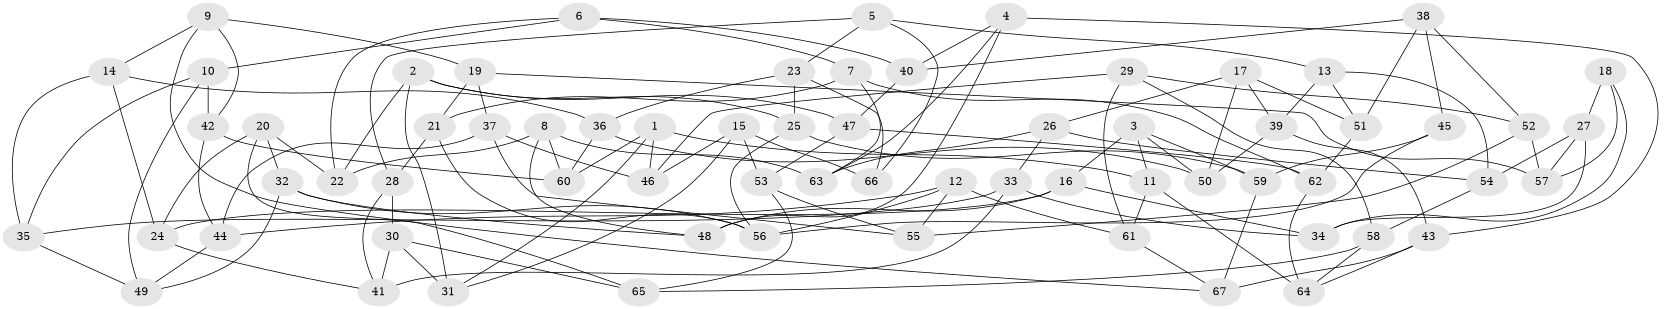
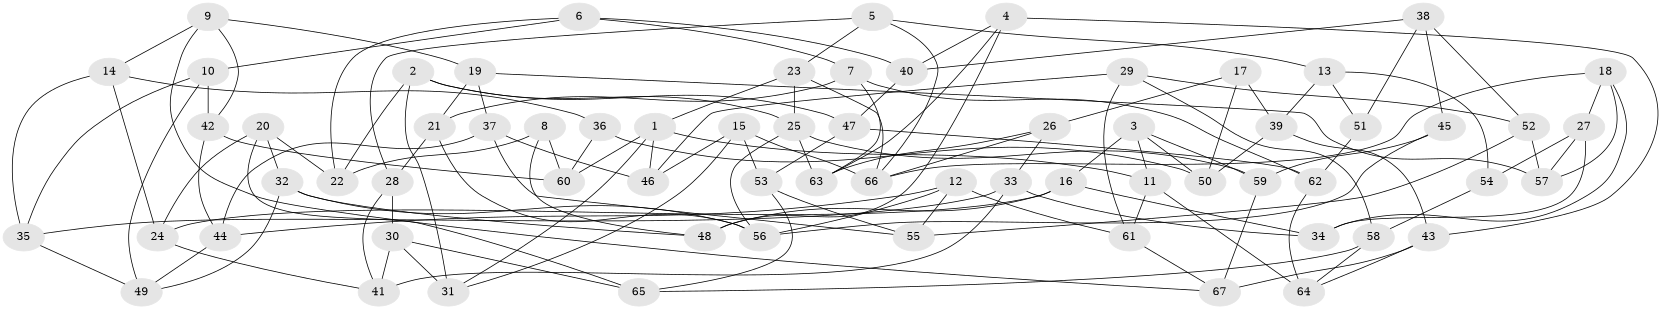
(706, 91) -> (740, 93)
(1307, 102) -> none
(662, 154) -> (805, 155)
none -> (1283, 161)
(1287, 162) -> (961, 155)
